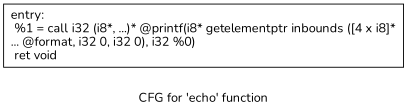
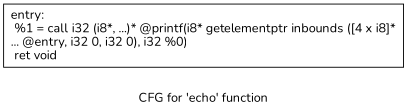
(103, 42) -> (99, 42)
